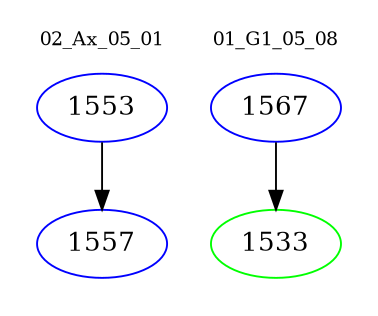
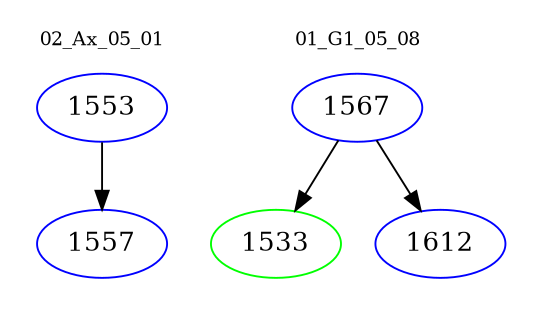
none -> (440, 244)
